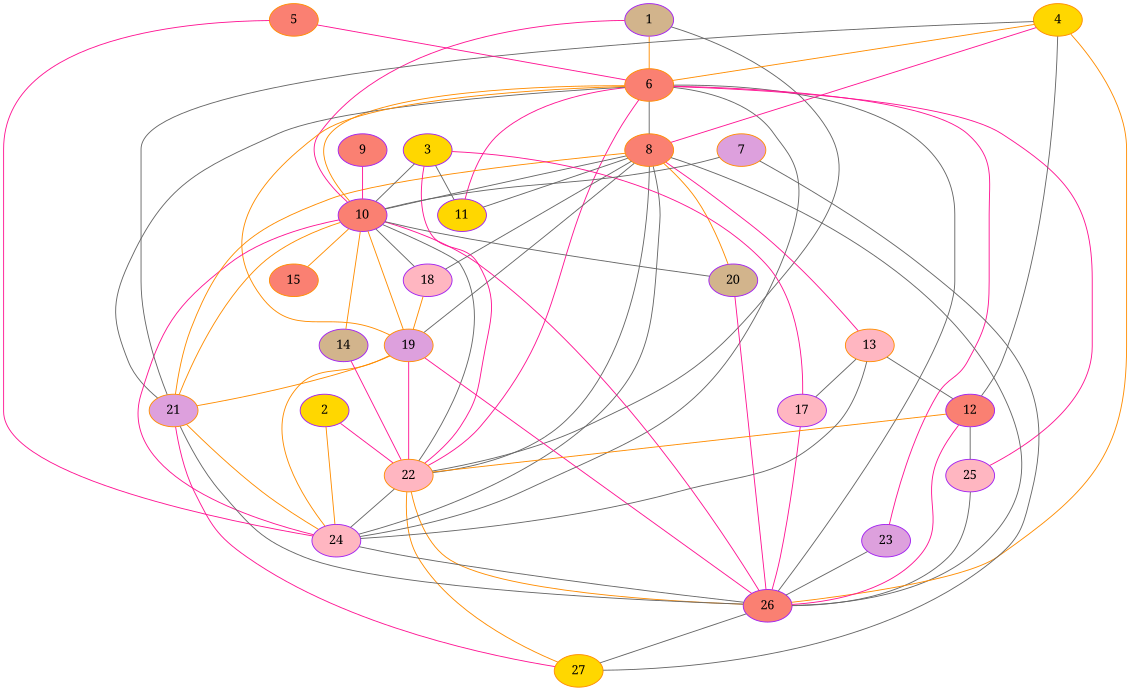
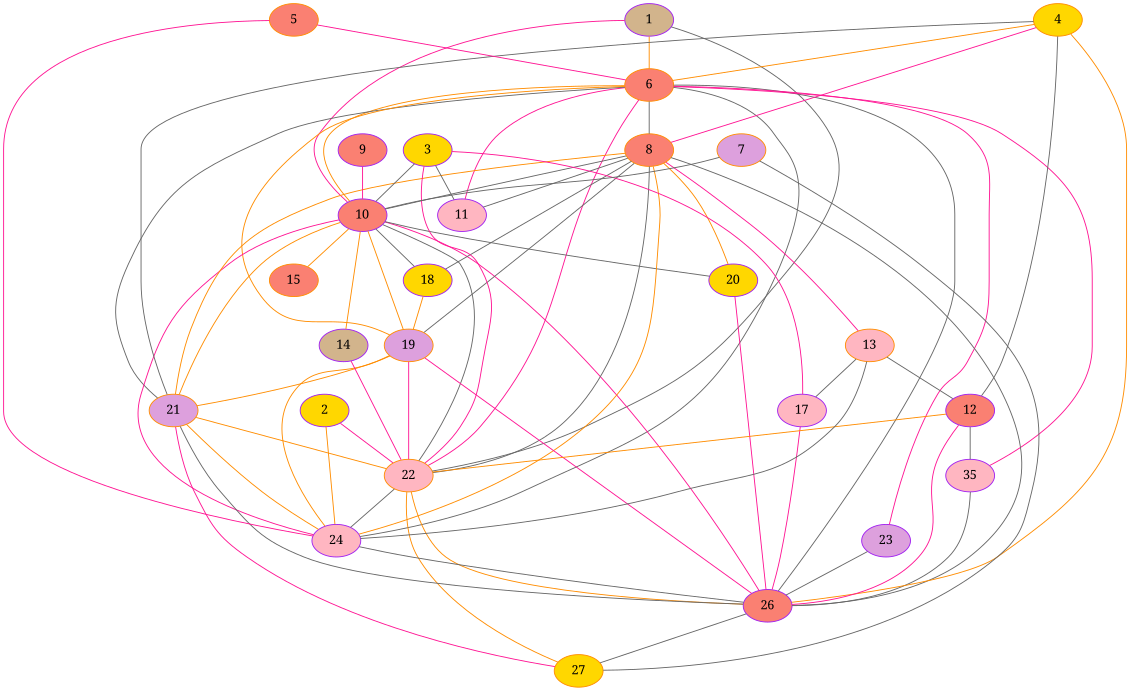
(462, 215) -> (462, 215)
(428, 280) -> (428, 280)
(733, 280) -> (733, 280)
(606, 407) -> (606, 407)
none -> (291, 443)
(970, 476) -> (970, 476)
